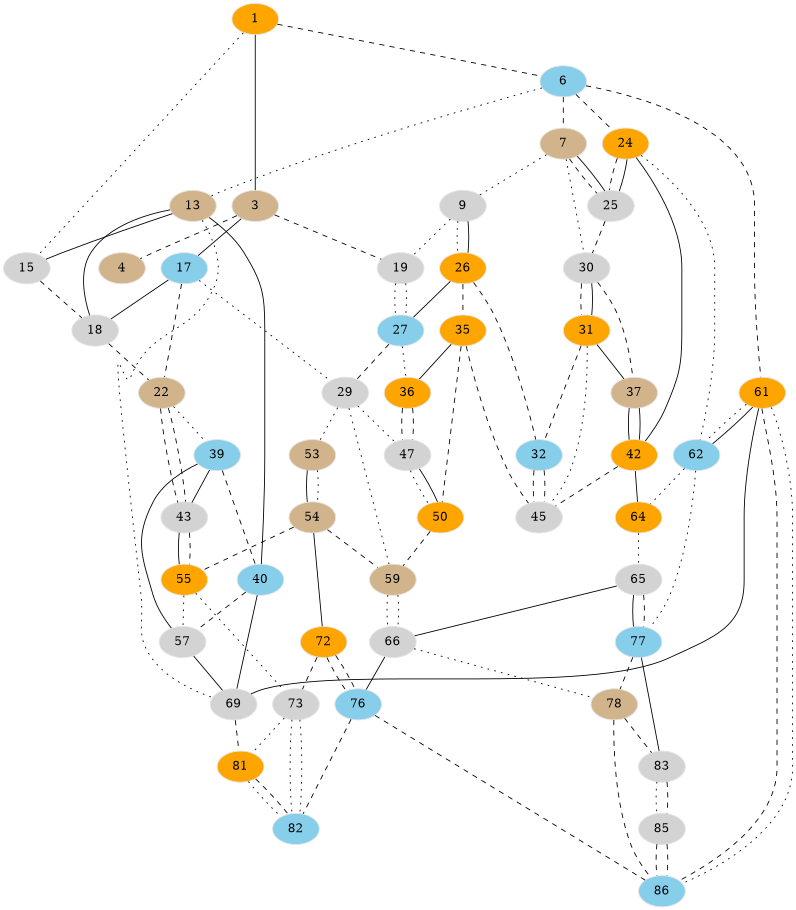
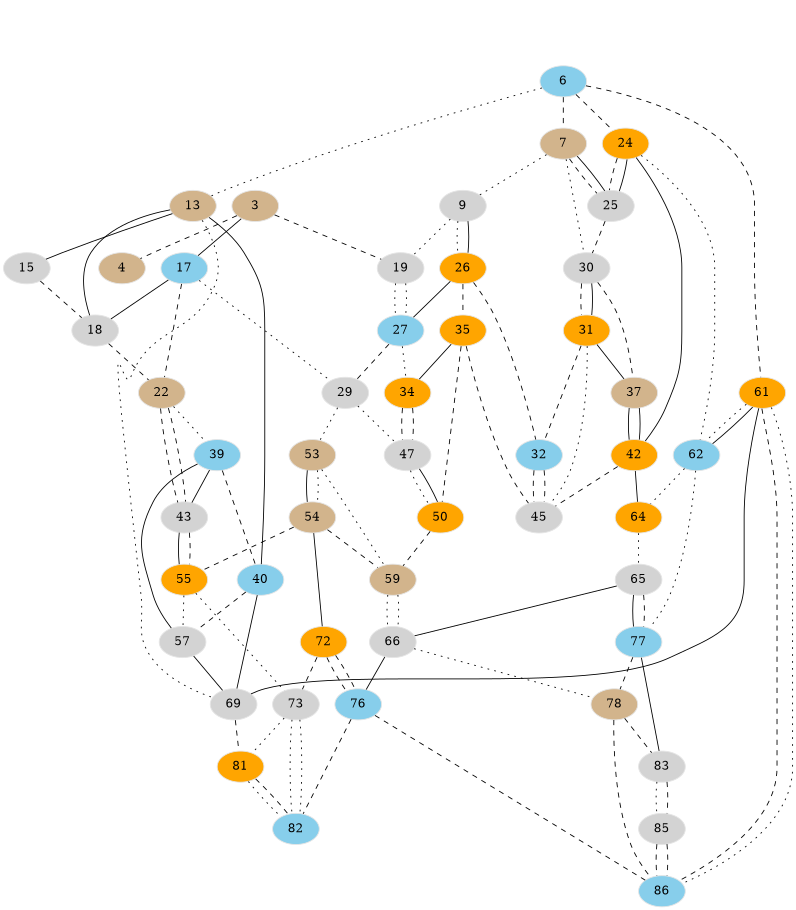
(255, 19) -> none
(408, 393) -> (408, 393)
(369, 486) -> (353, 517)
